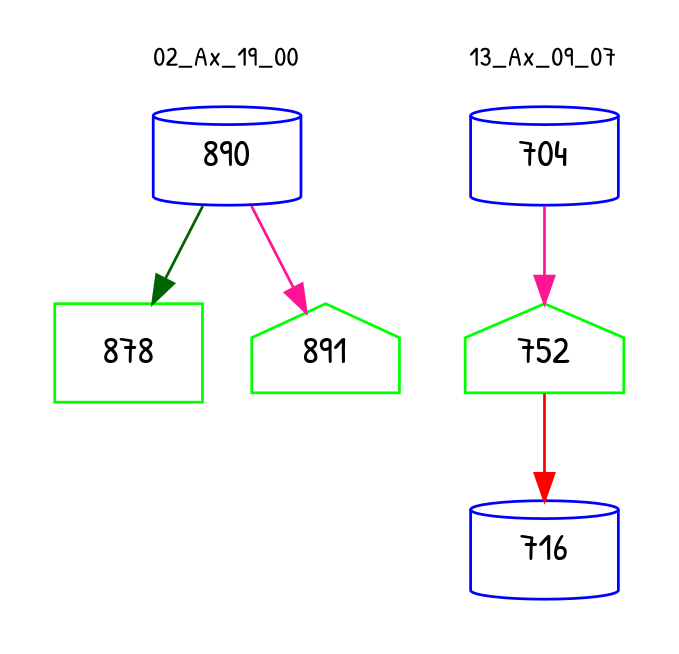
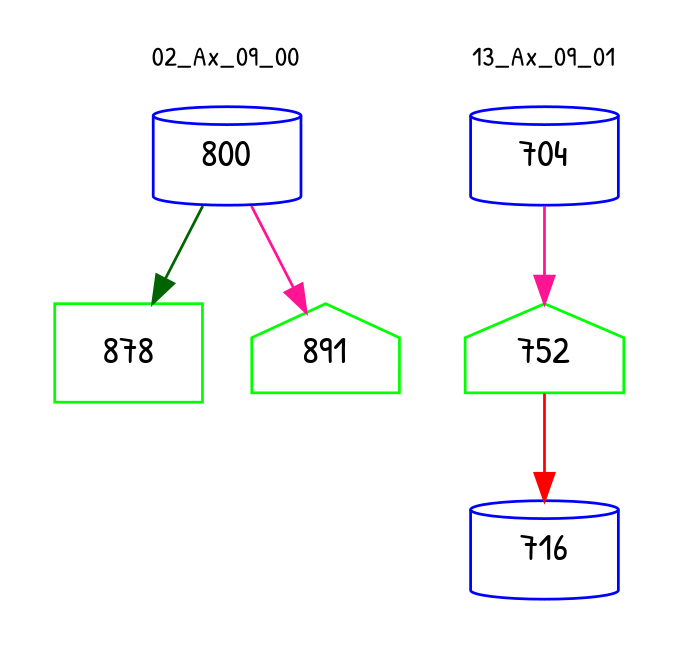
(227, 59) -> (227, 59)
(544, 59) -> (544, 59)
(227, 156) -> (227, 156)
